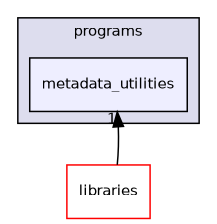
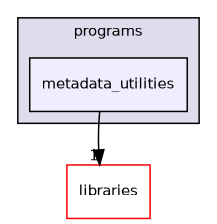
(118, 146) -> (99, 133)
